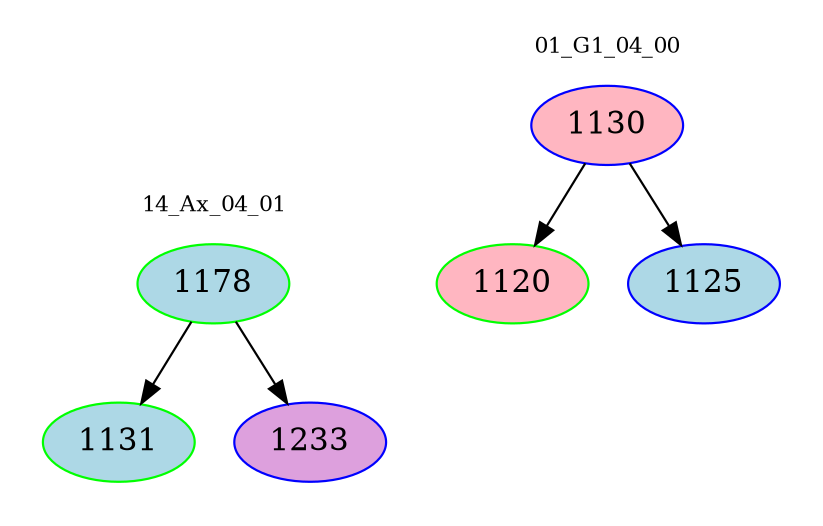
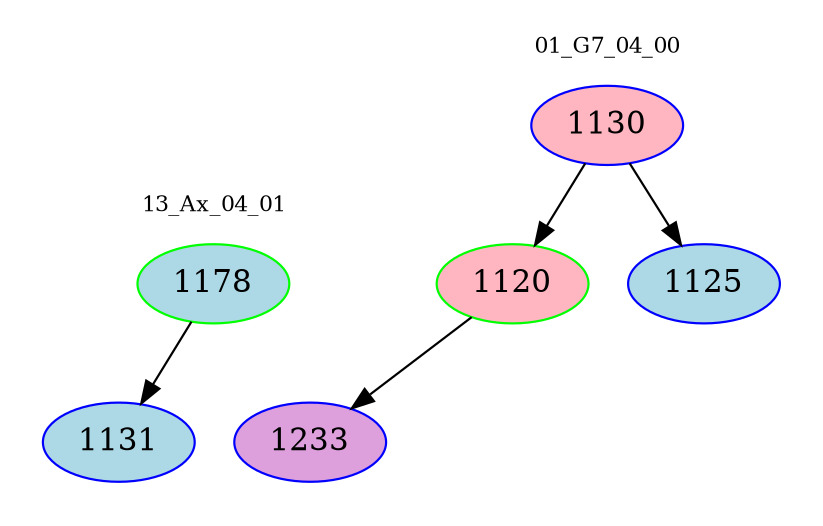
(608, 47) -> (608, 47)
(215, 206) -> (215, 206)
(256, 353) -> (421, 356)
(119, 442) -> (119, 442)
